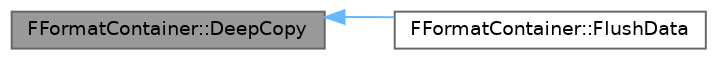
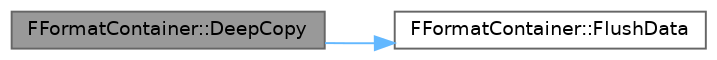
(370, 17) -> (350, 43)
